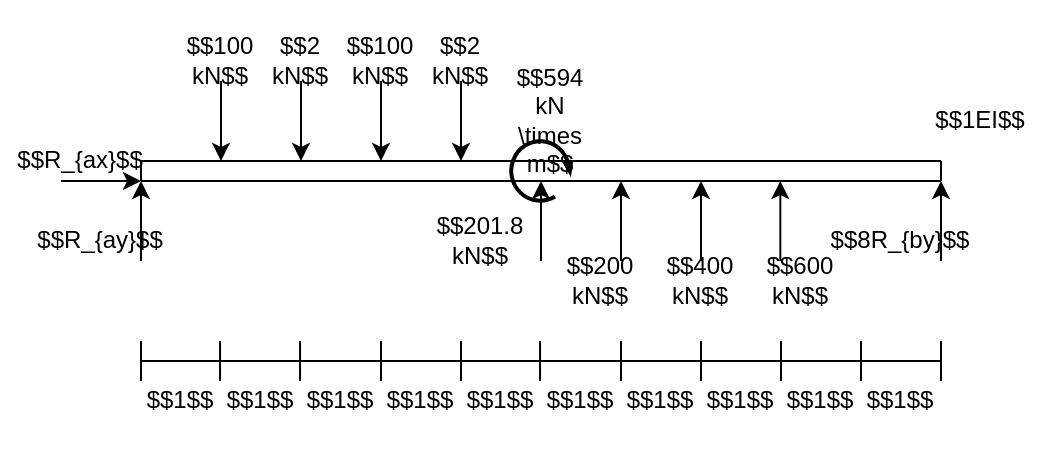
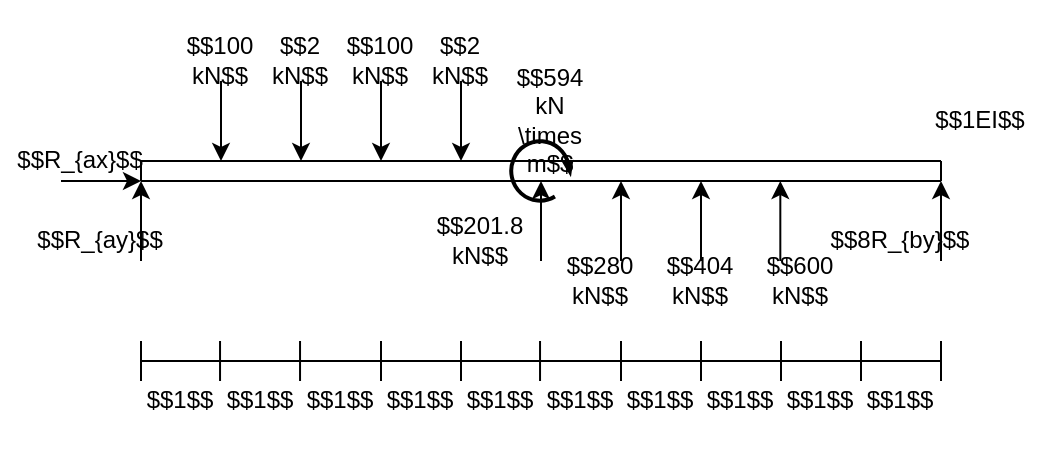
(601, 281) -> (601, 281)
(701, 281) -> (701, 281)
